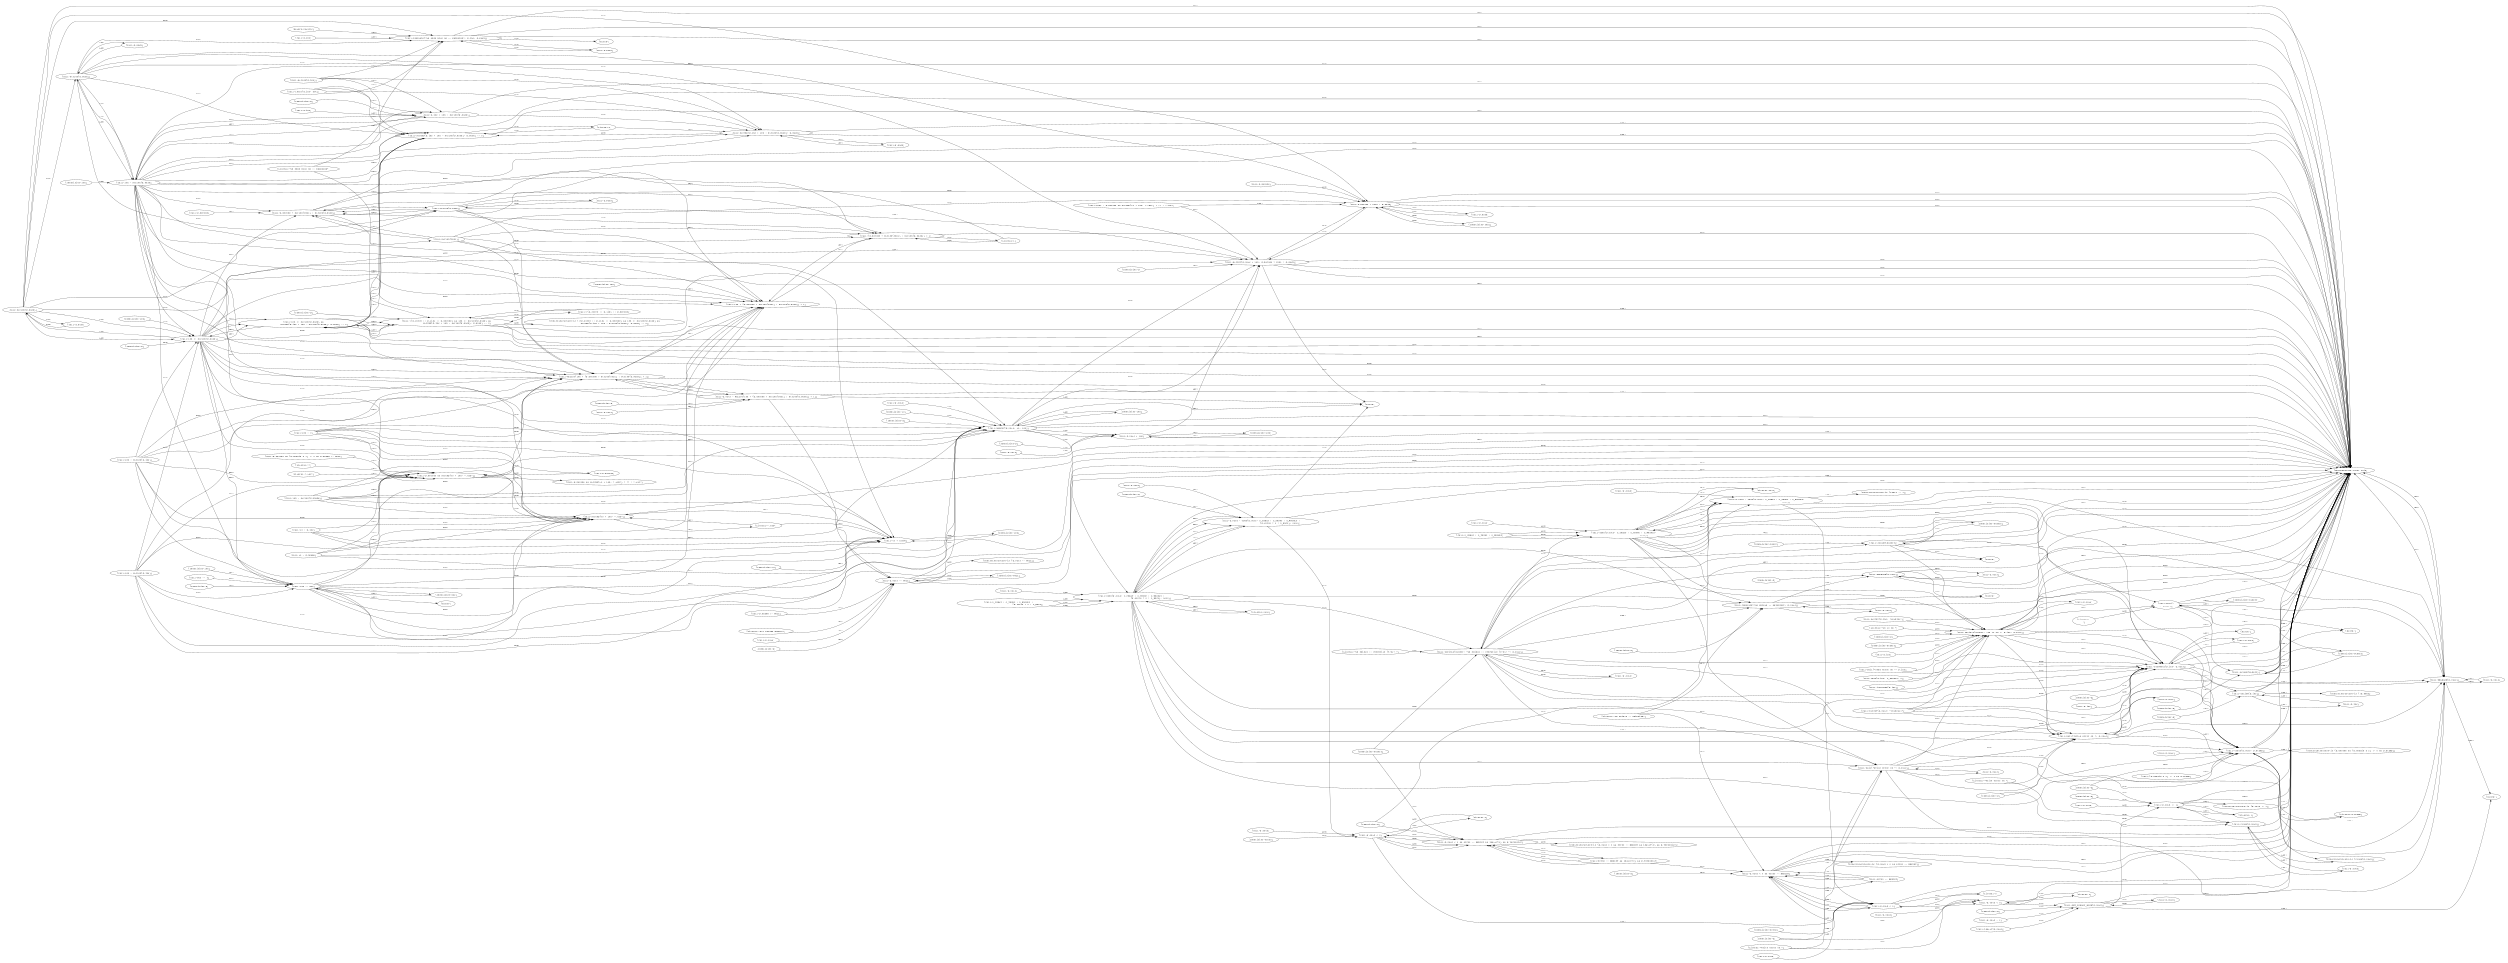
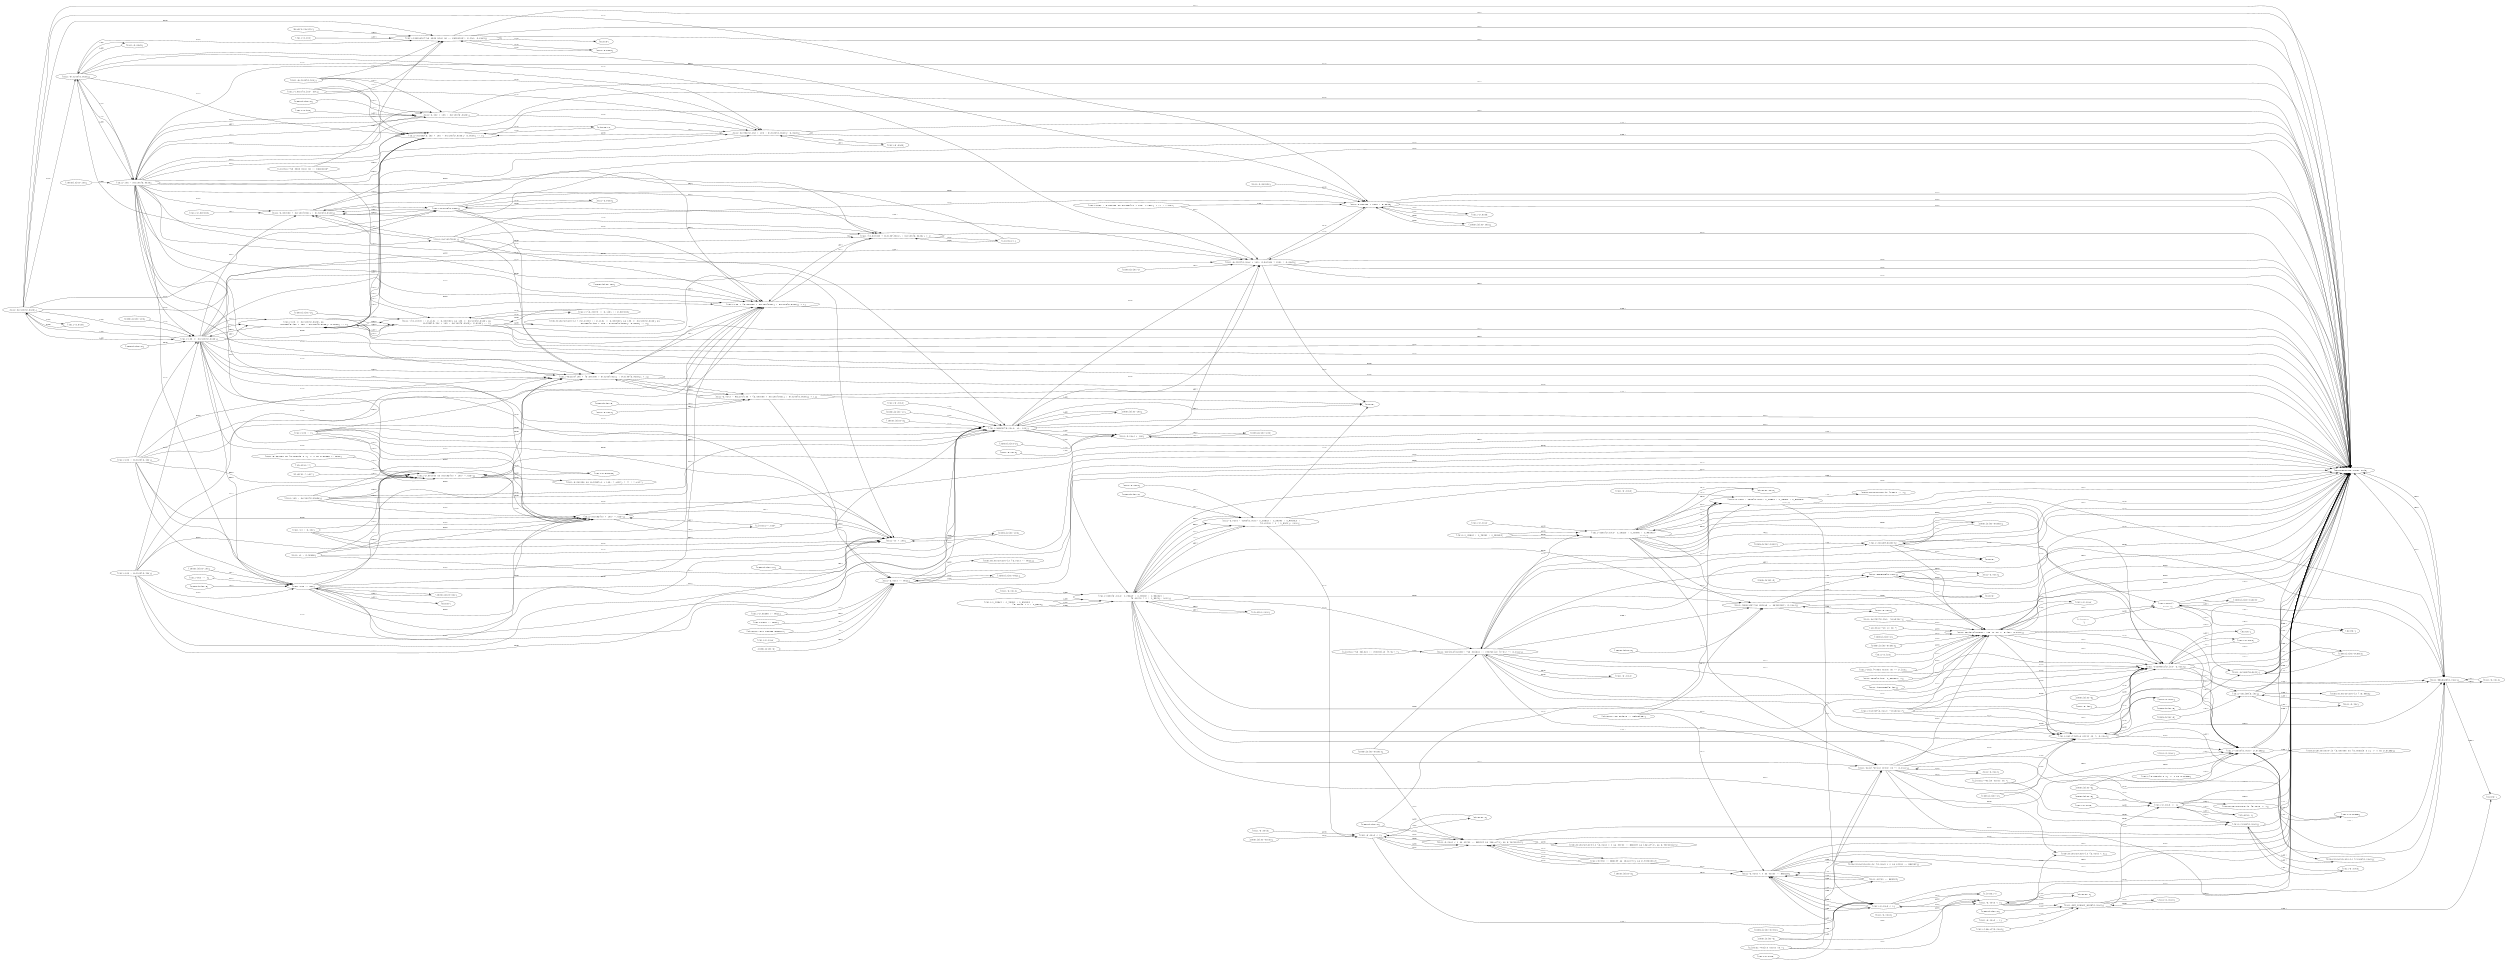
(896, 541) -> (896, 541)
none -> (766, 622)
(2351, 814) -> (2351, 814)
none -> (2084, 854)
